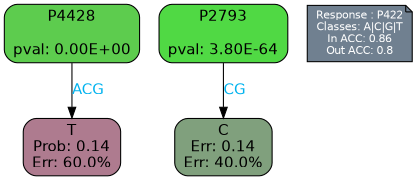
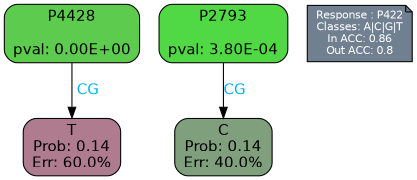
(223, 34) -> (223, 34)
(88, 90) -> (88, 90)
(223, 147) -> (223, 147)
